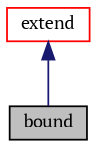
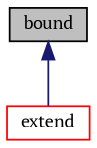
(48, 83) -> (48, 83)
